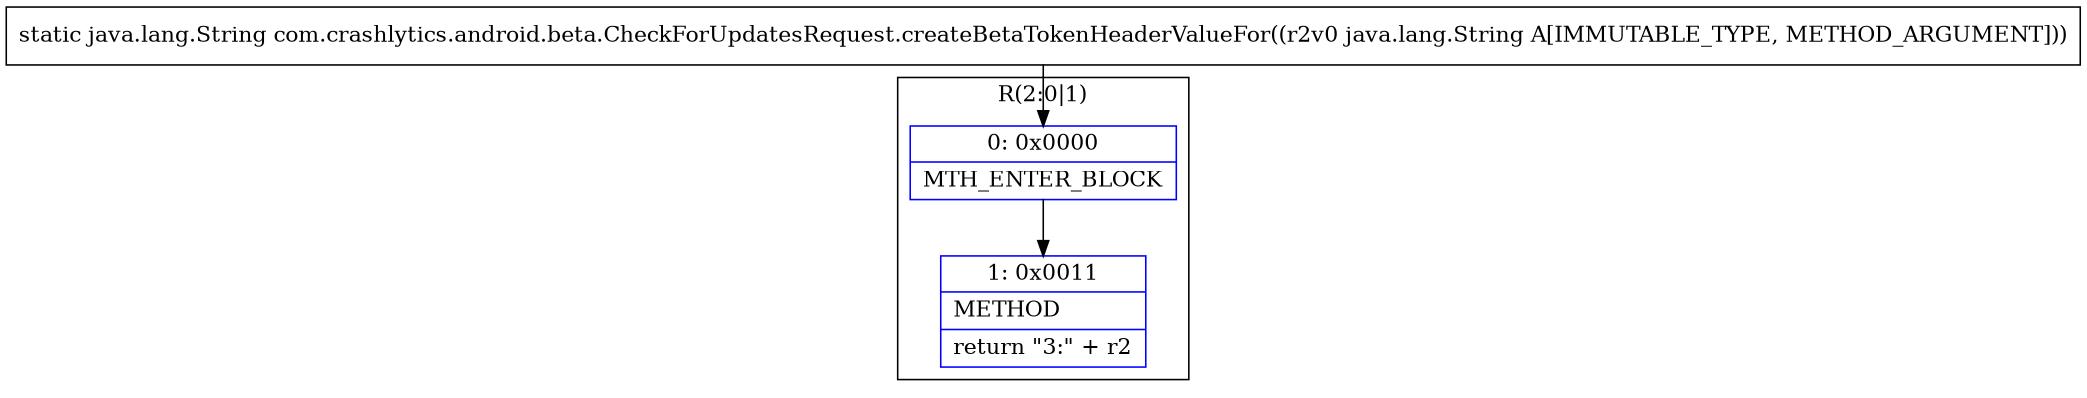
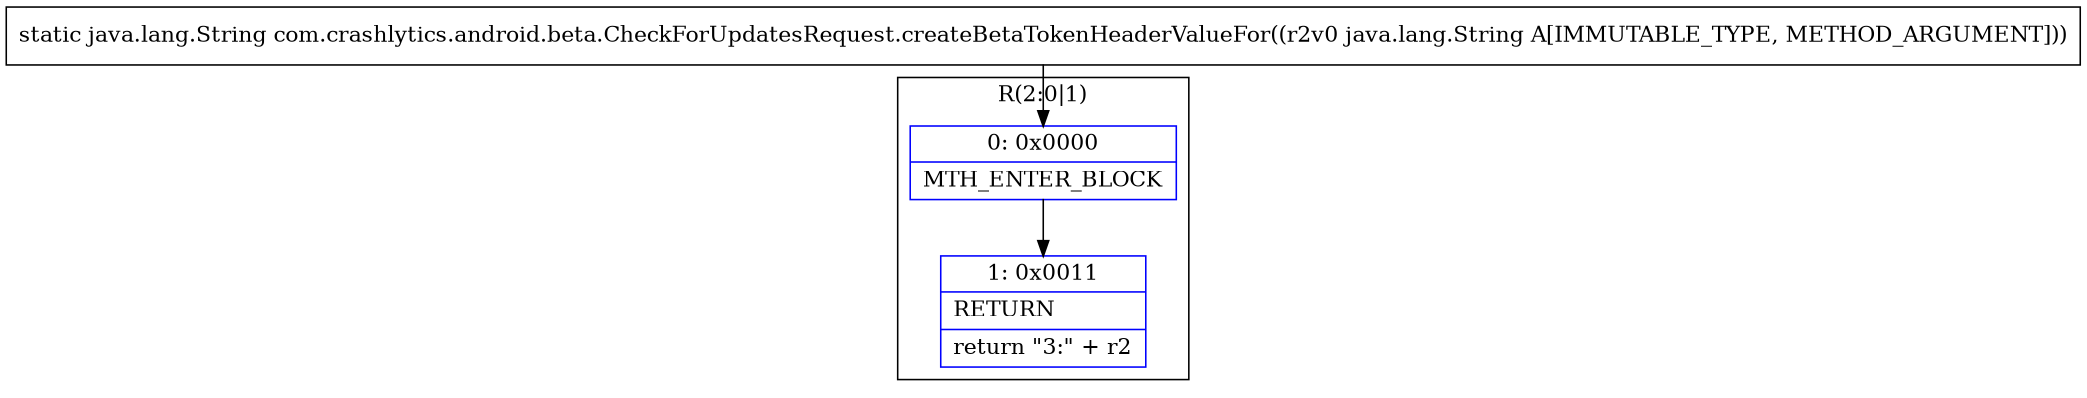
(1007, 310) -> (1004, 310)
